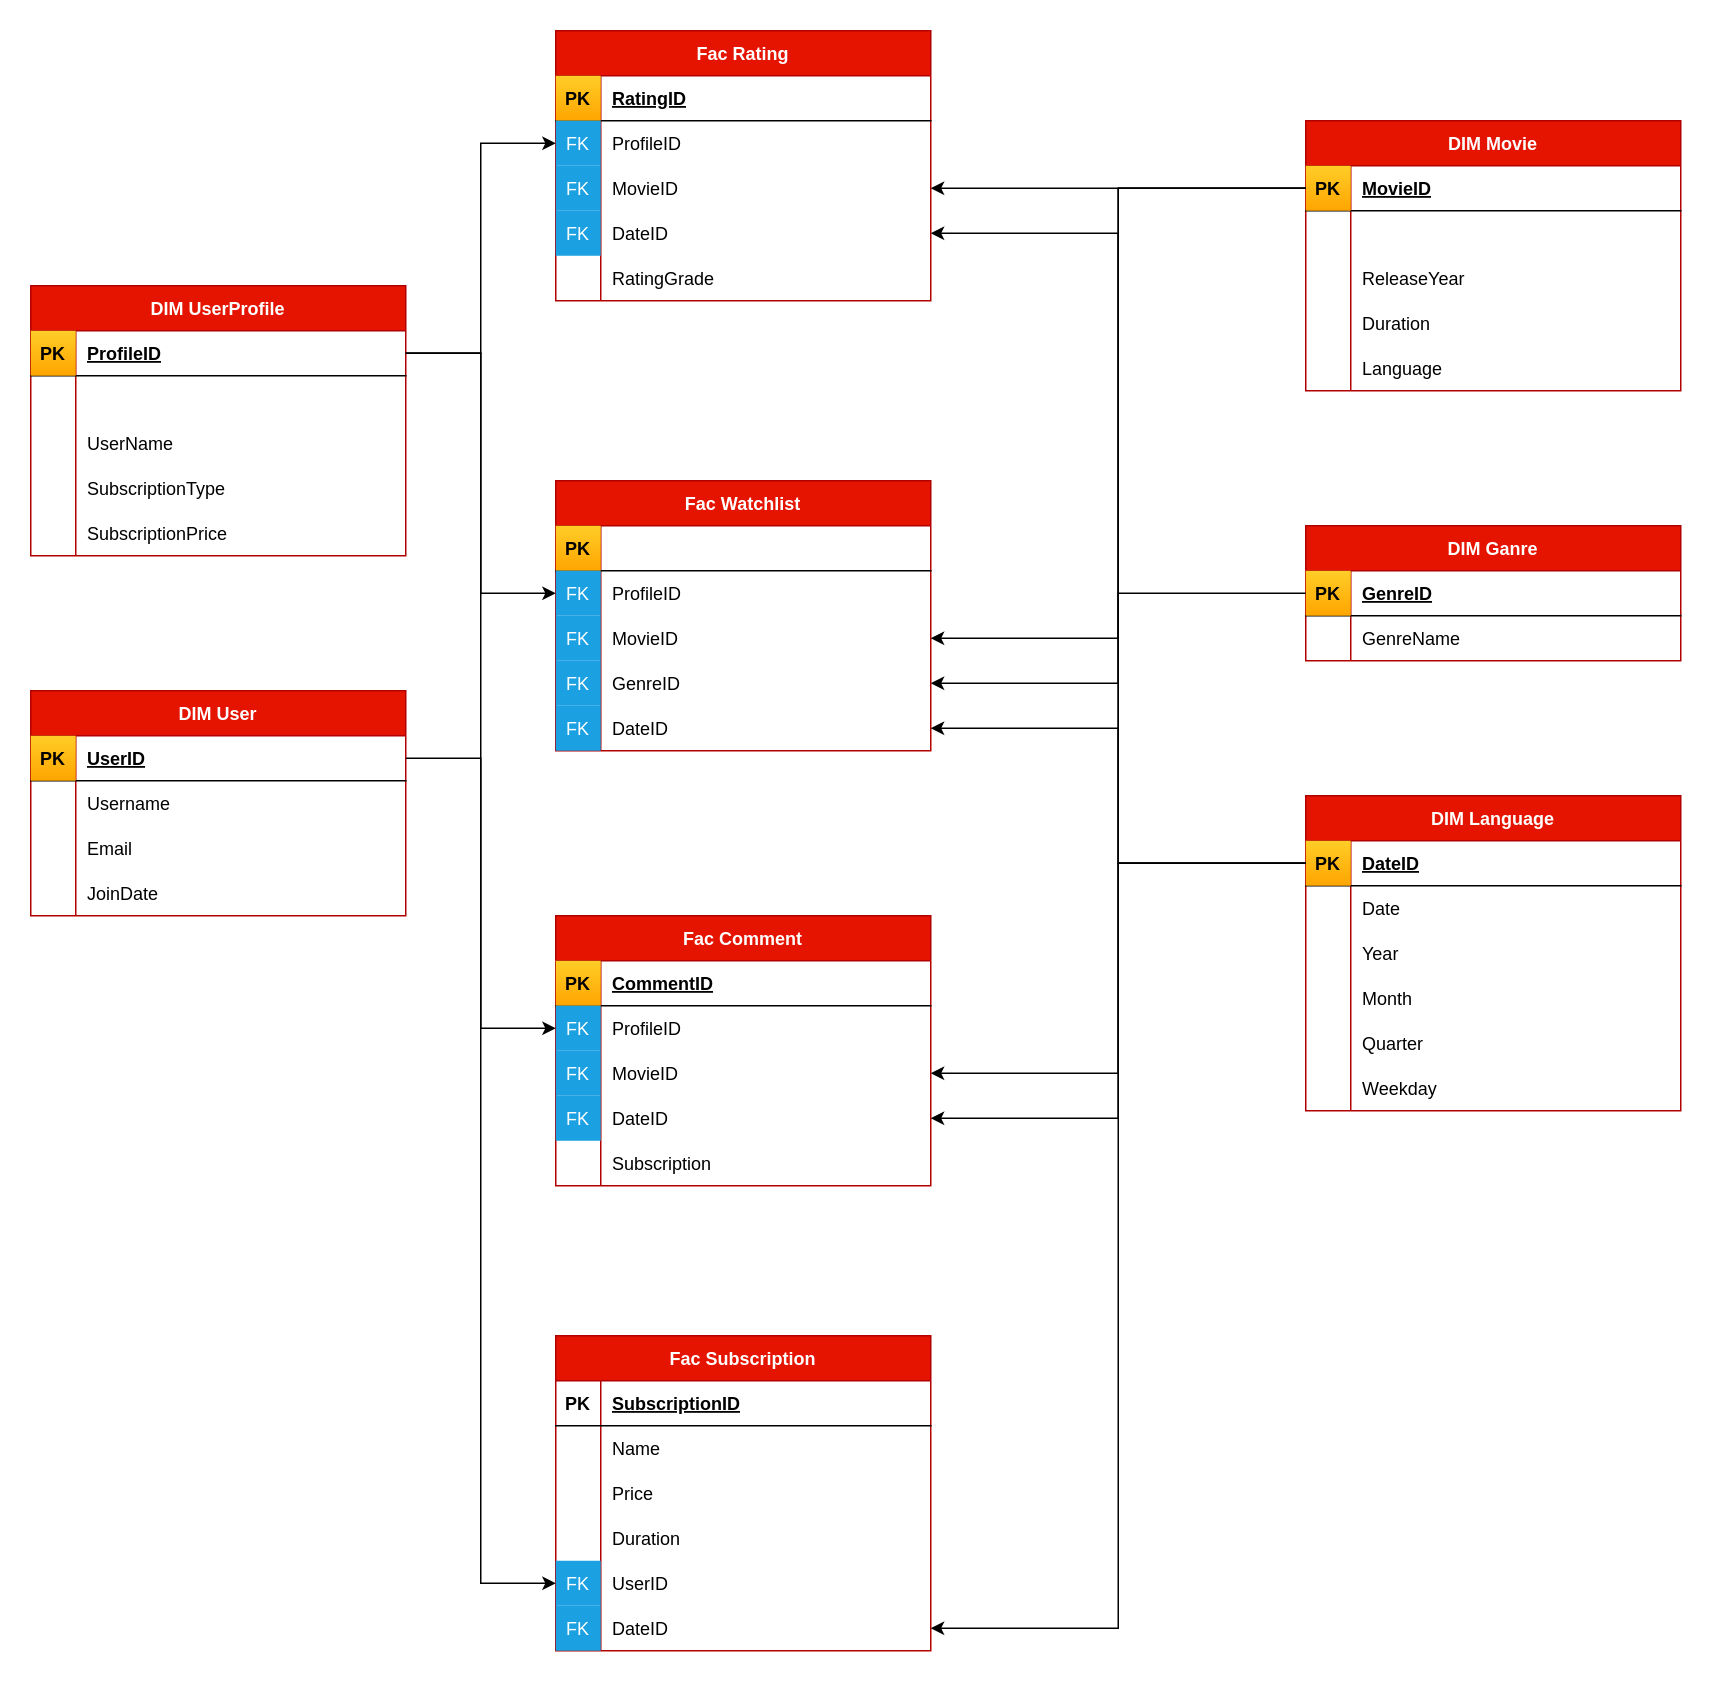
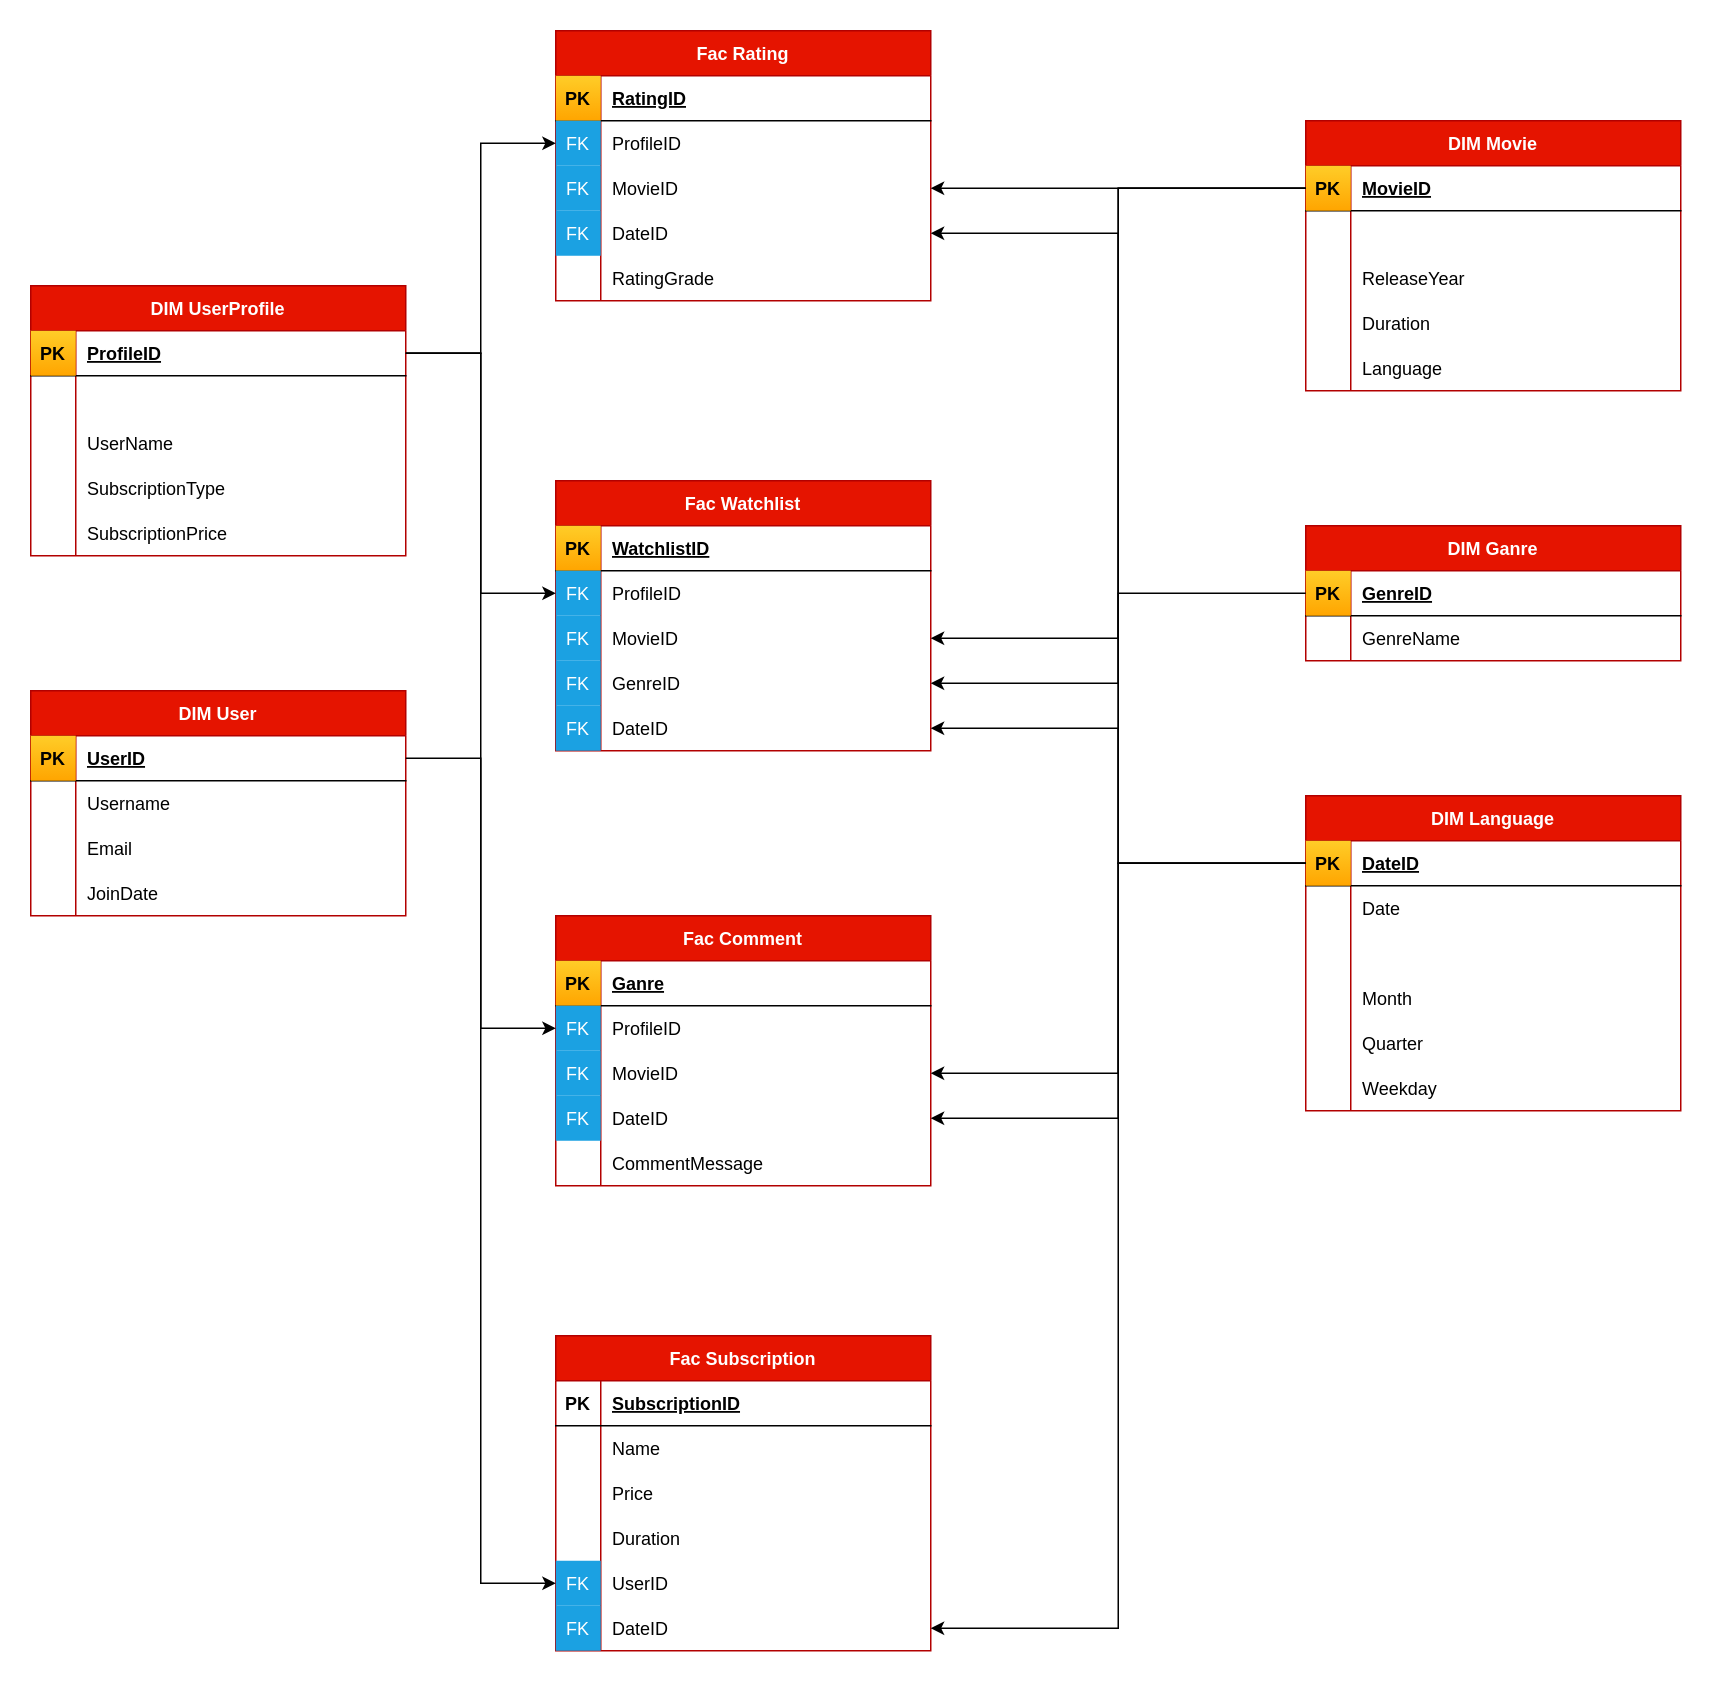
none -> (766, 548)
(1516, 953) -> none
(657, 984) -> (637, 984)
(668, 1164) -> (683, 1164)
